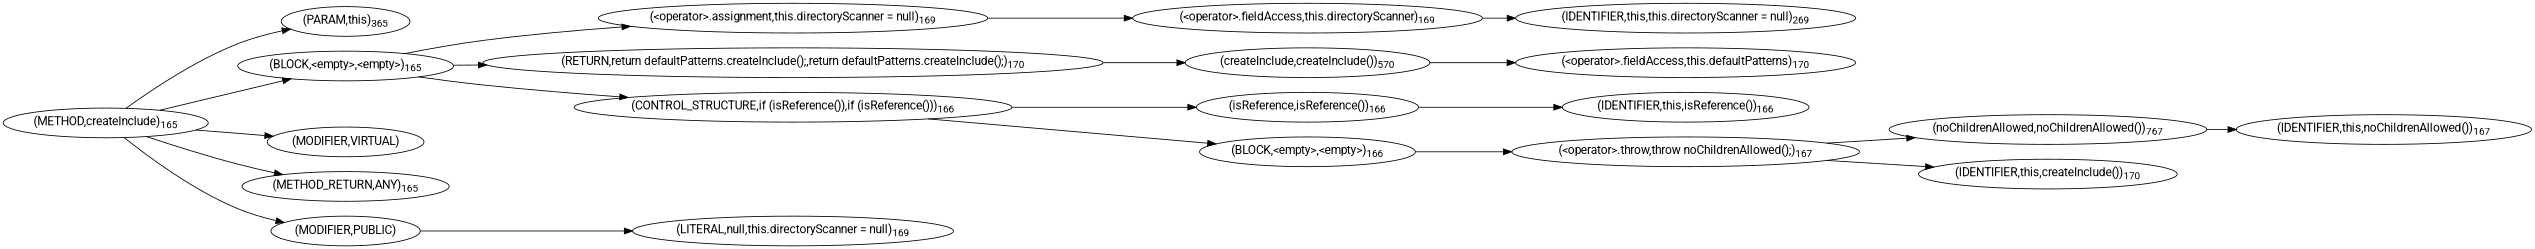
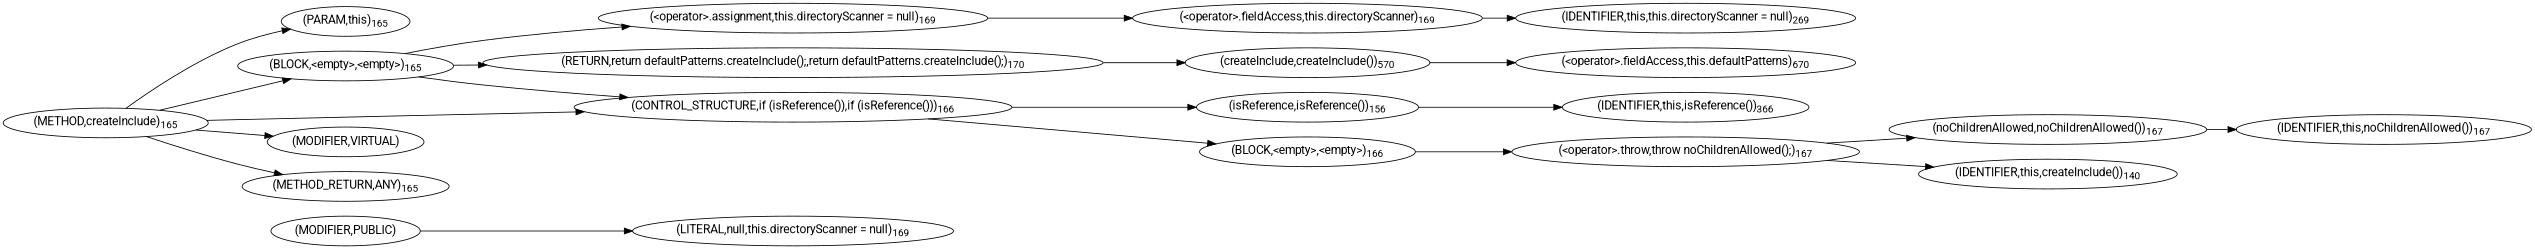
(380, 20) -> (380, 20)
(1801, 61) -> (1801, 61)
(1378, 106) -> (1378, 106)
(1765, 106) -> (1765, 106)
(2155, 128) -> (2155, 128)
(2132, 173) -> (2132, 173)
(196, 187) -> (391, 116)
